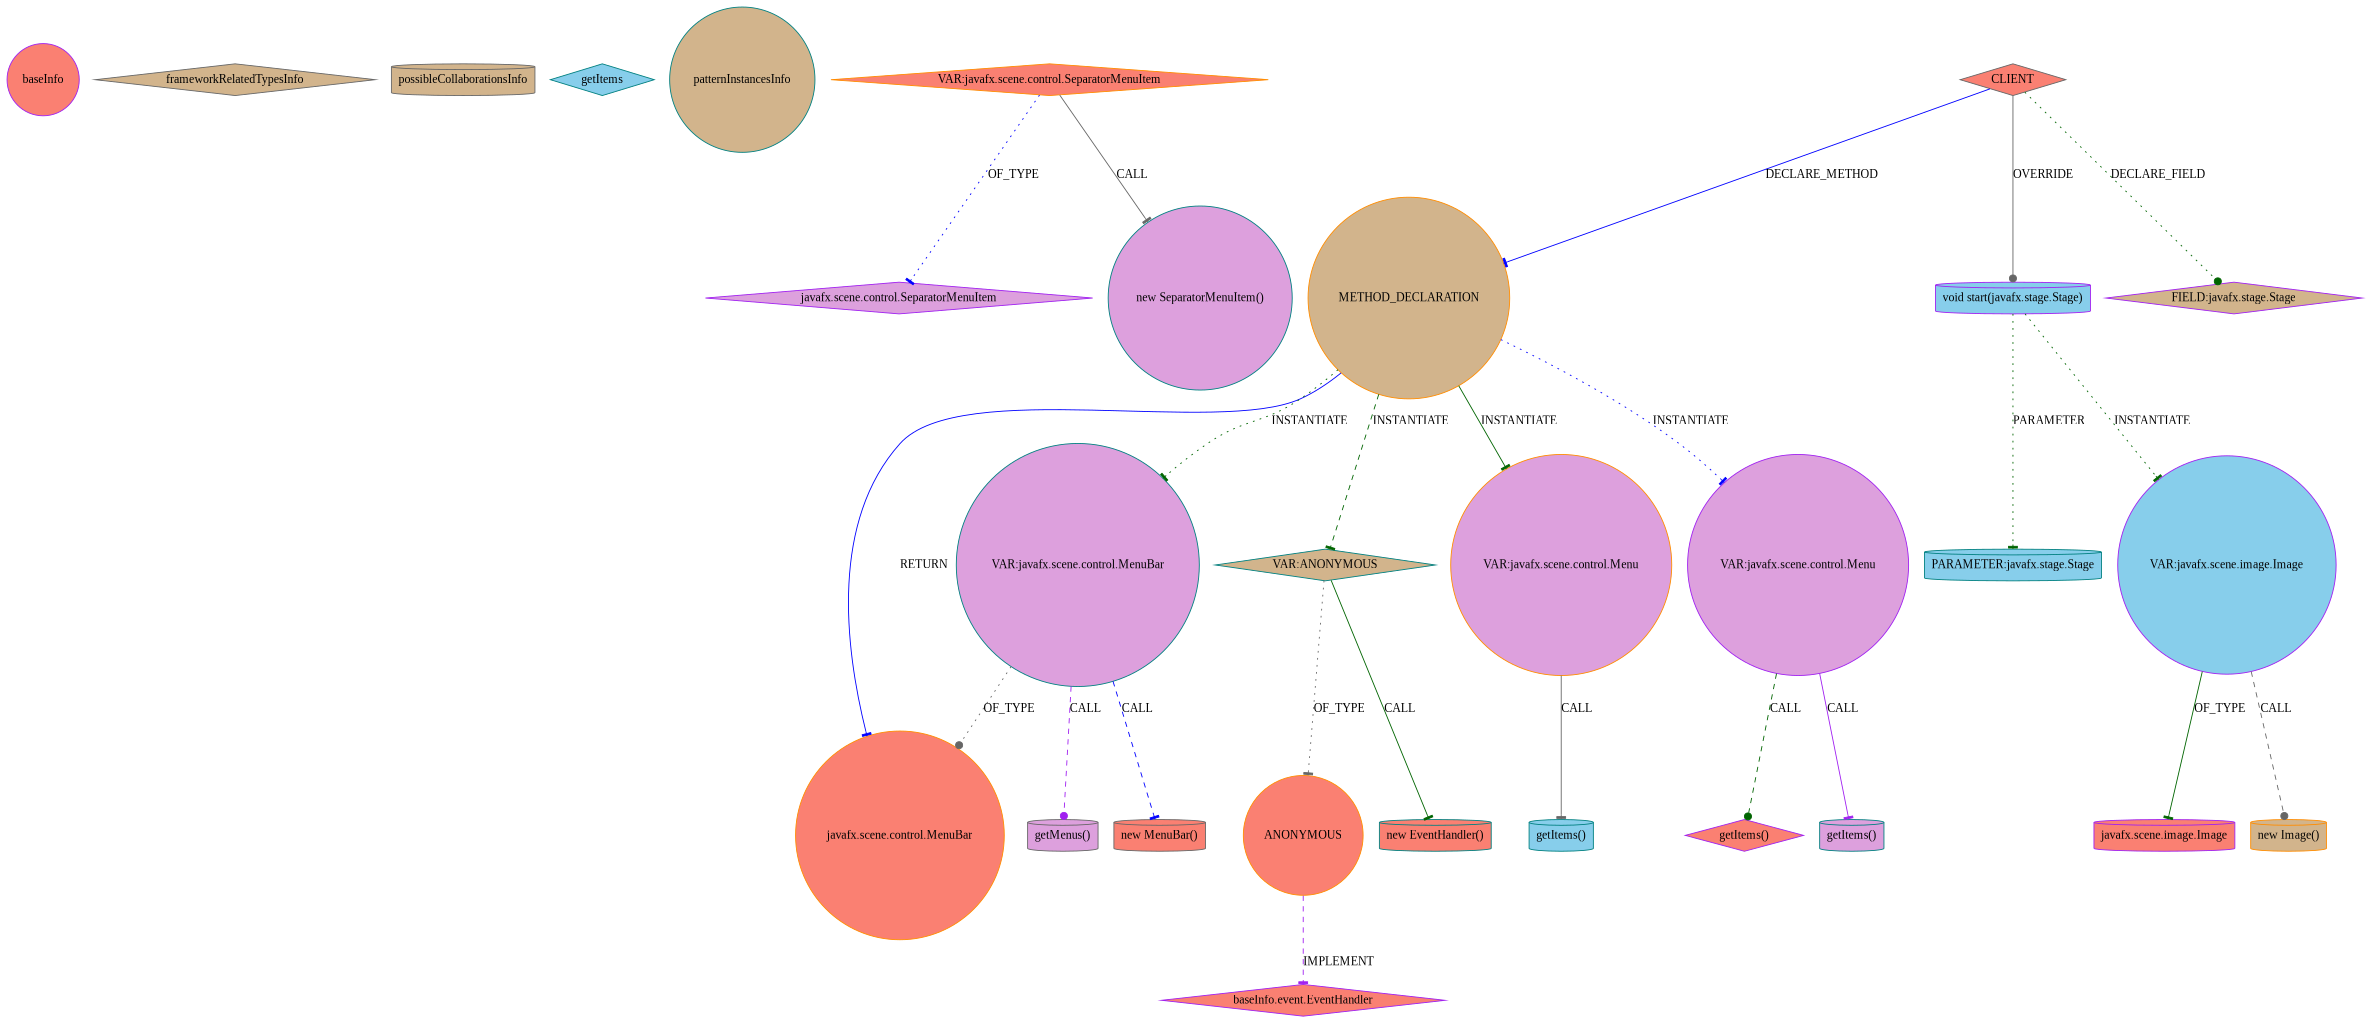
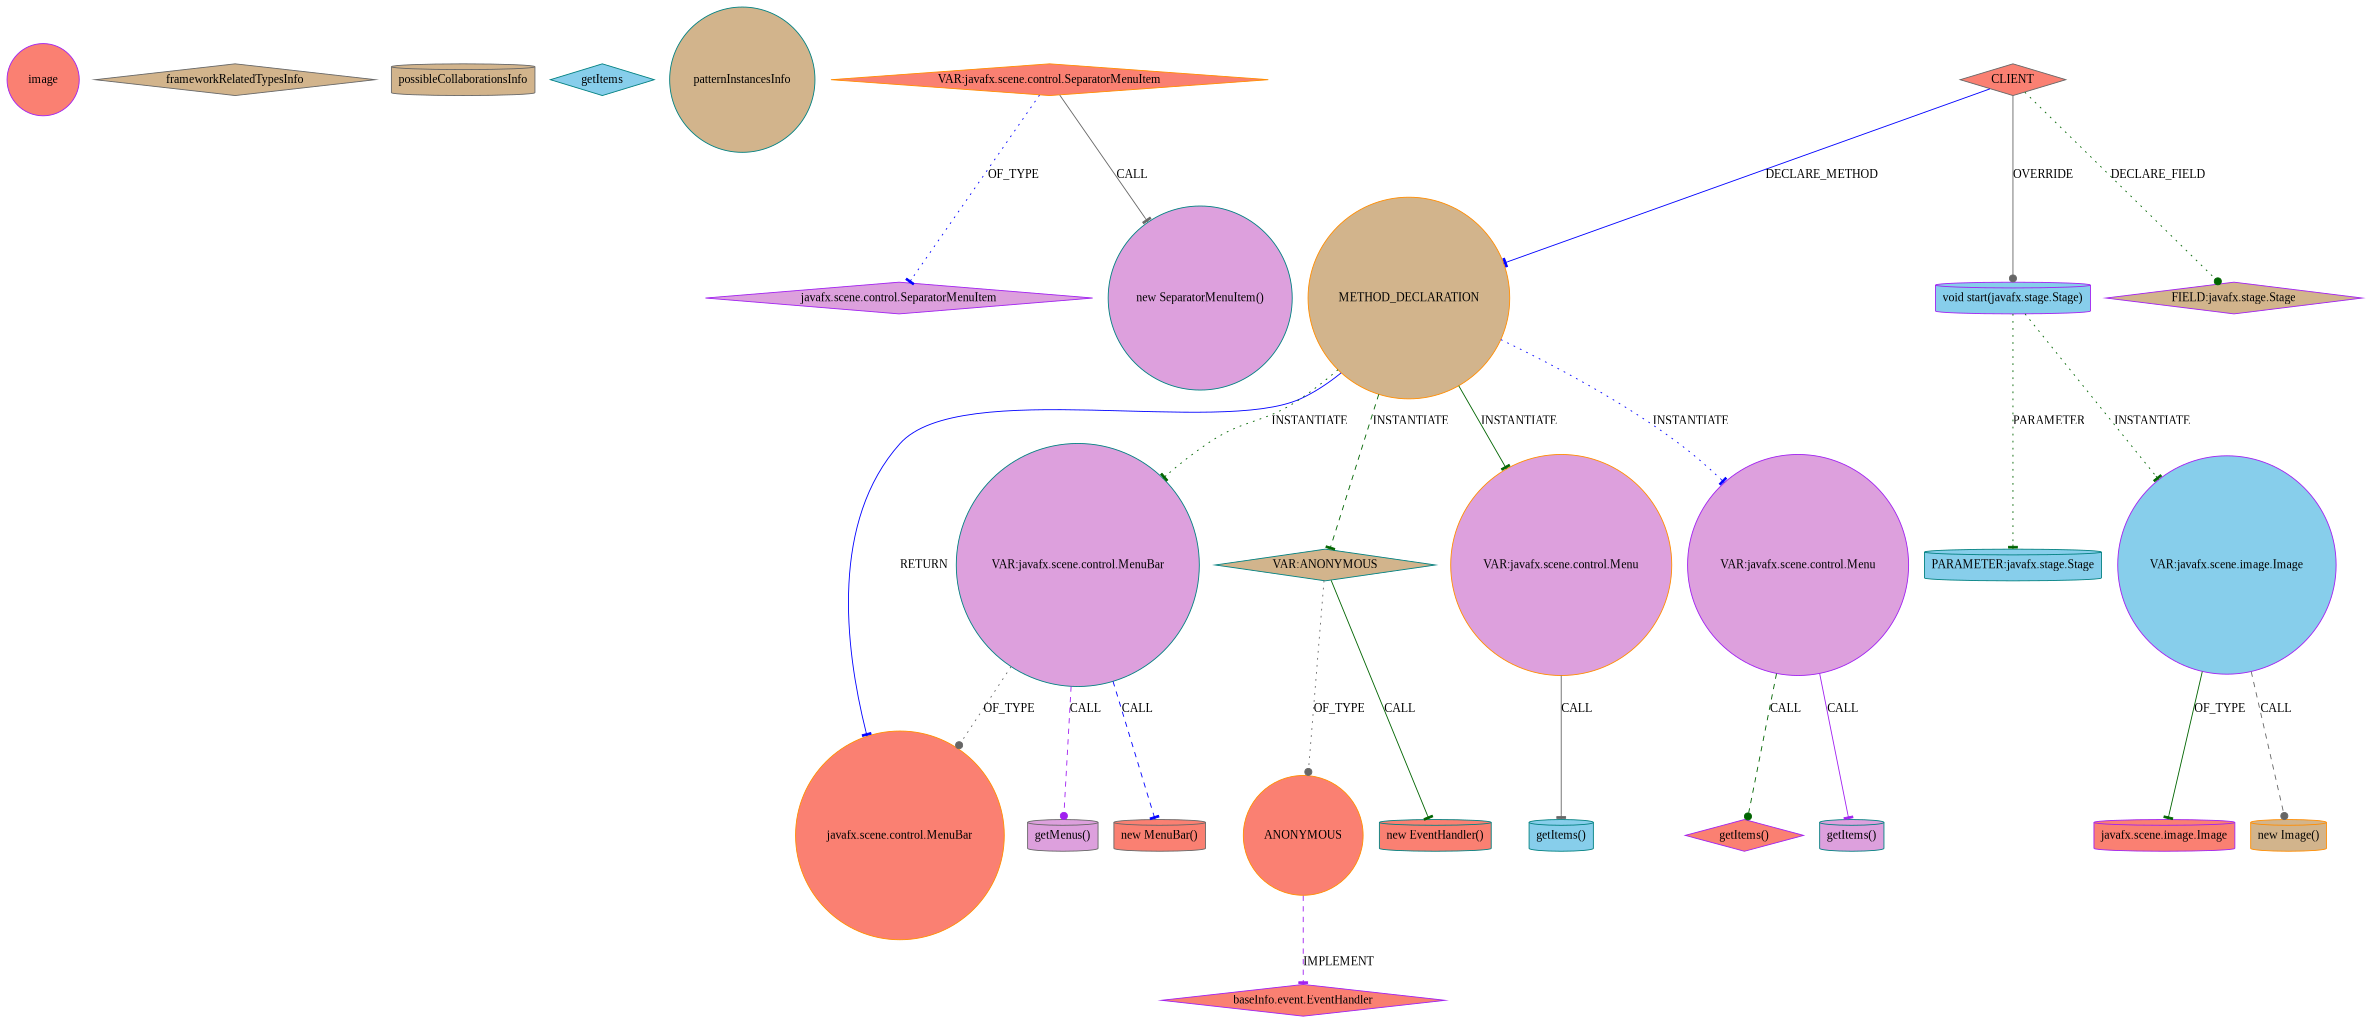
(43, 80) -> (43, 80)
(1316, 676) -> (1316, 676)
